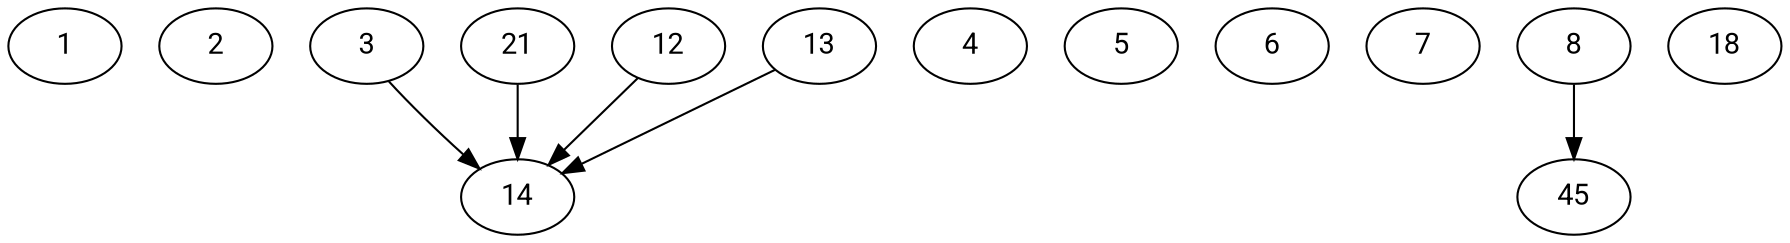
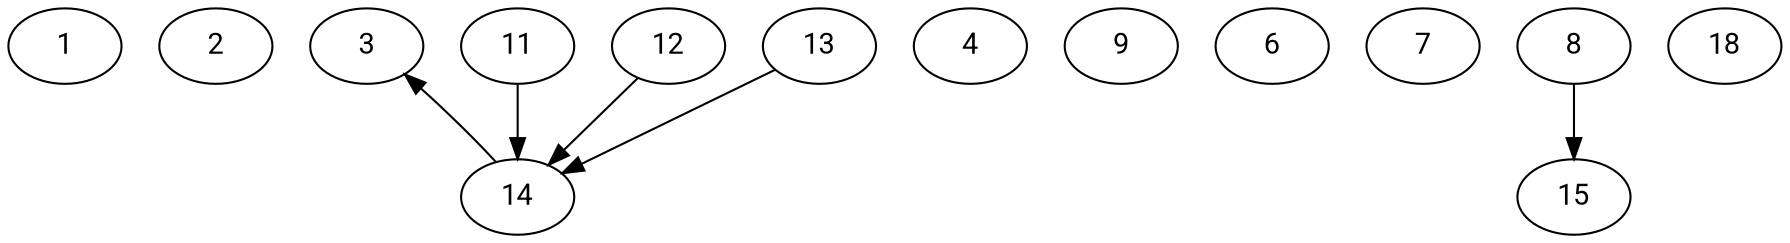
(518, 46) -> (518, 46)
(1121, 46) -> (1121, 46)
(425, 119) -> (459, 124)
(1574, 197) -> (1574, 197)
